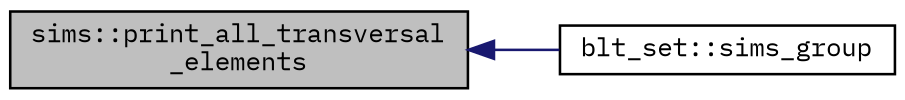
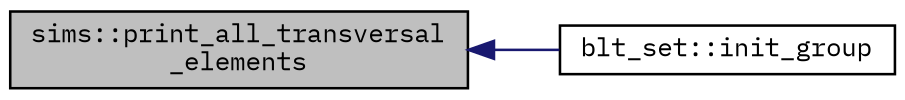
(727, 50) -> (727, 50)
